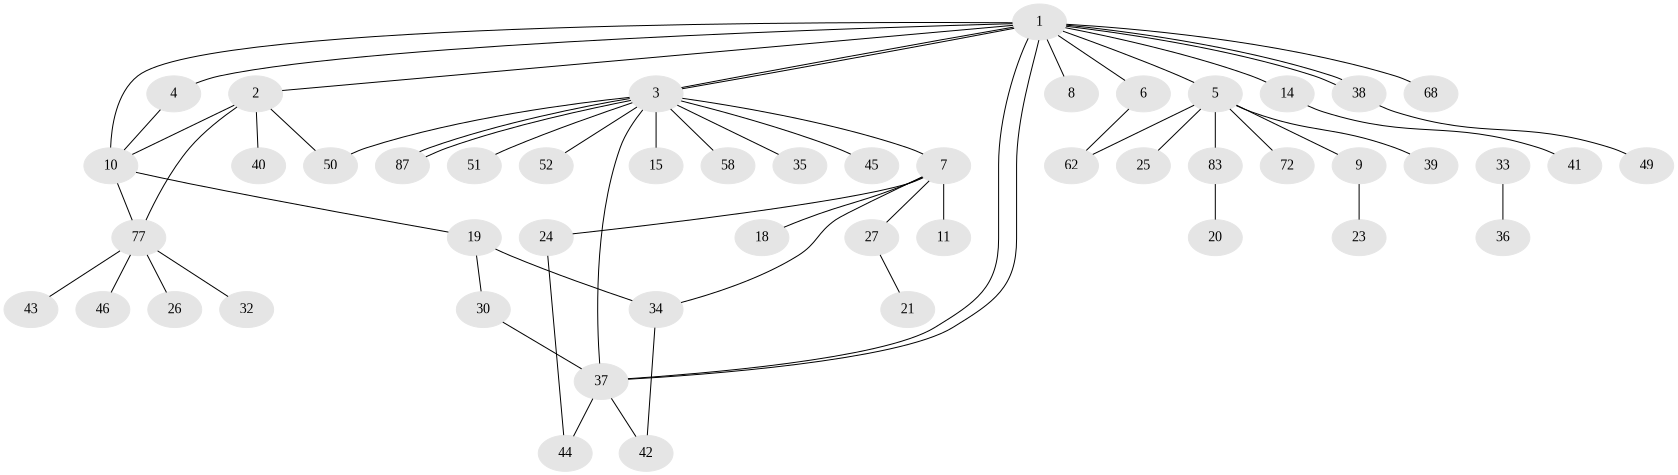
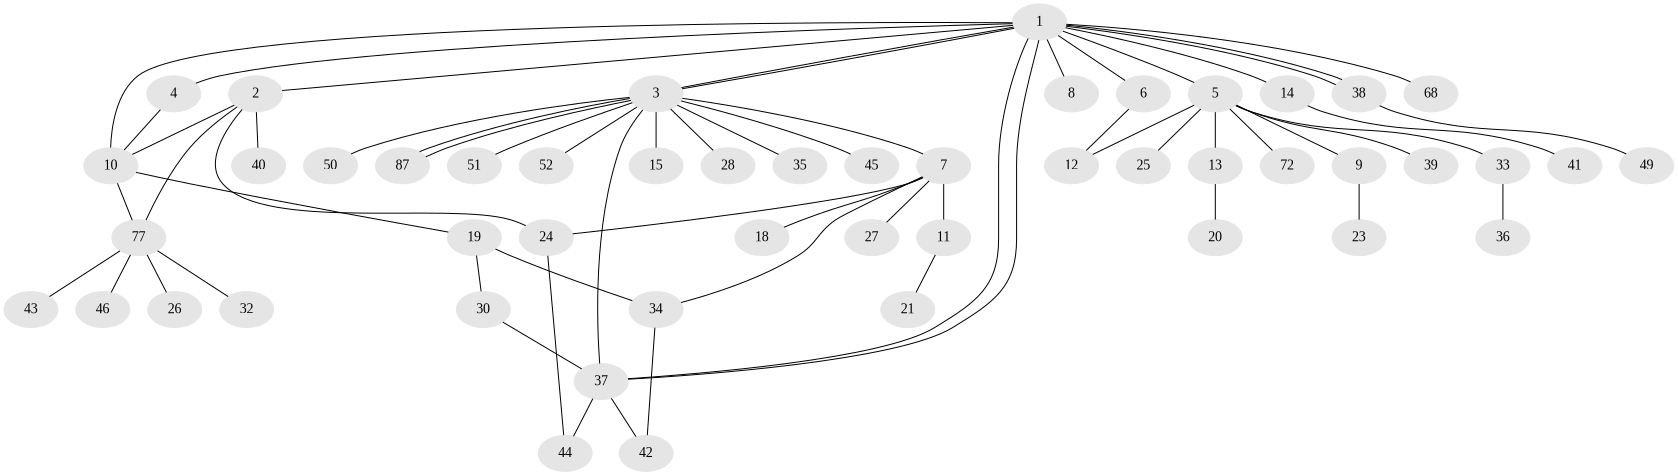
(293, 130) -> (281, 208)
none -> (1359, 130)
(728, 166) -> (728, 166)
(1072, 166) -> (1072, 166)
(1215, 166) -> (1215, 166)
(890, 274) -> (926, 274)
